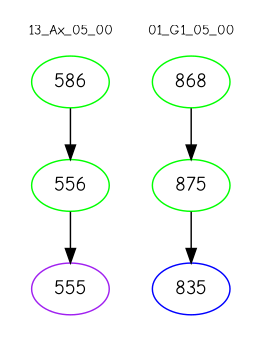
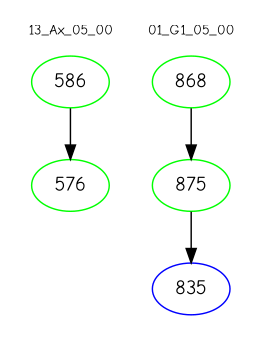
(70, 185) -> (70, 185)
(70, 289) -> none
